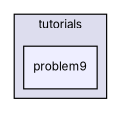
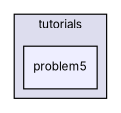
(60, 68) -> (60, 68)
